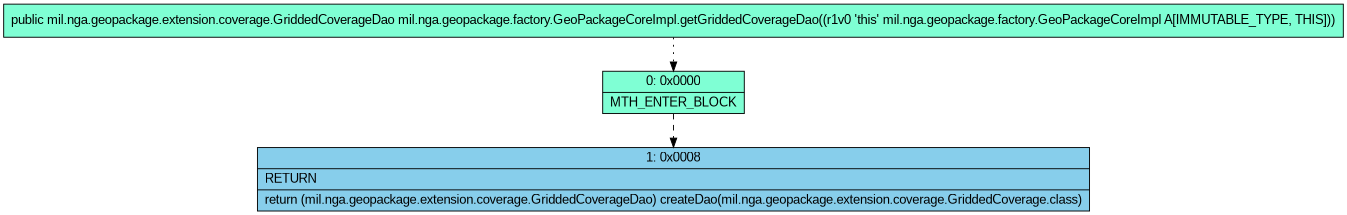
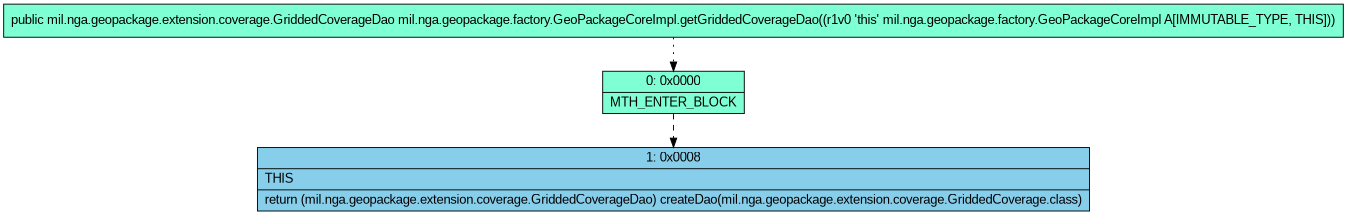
(291, 179) -> (279, 179)
